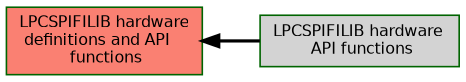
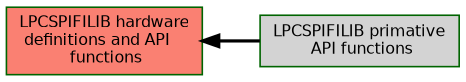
(360, 41) -> (360, 41)
